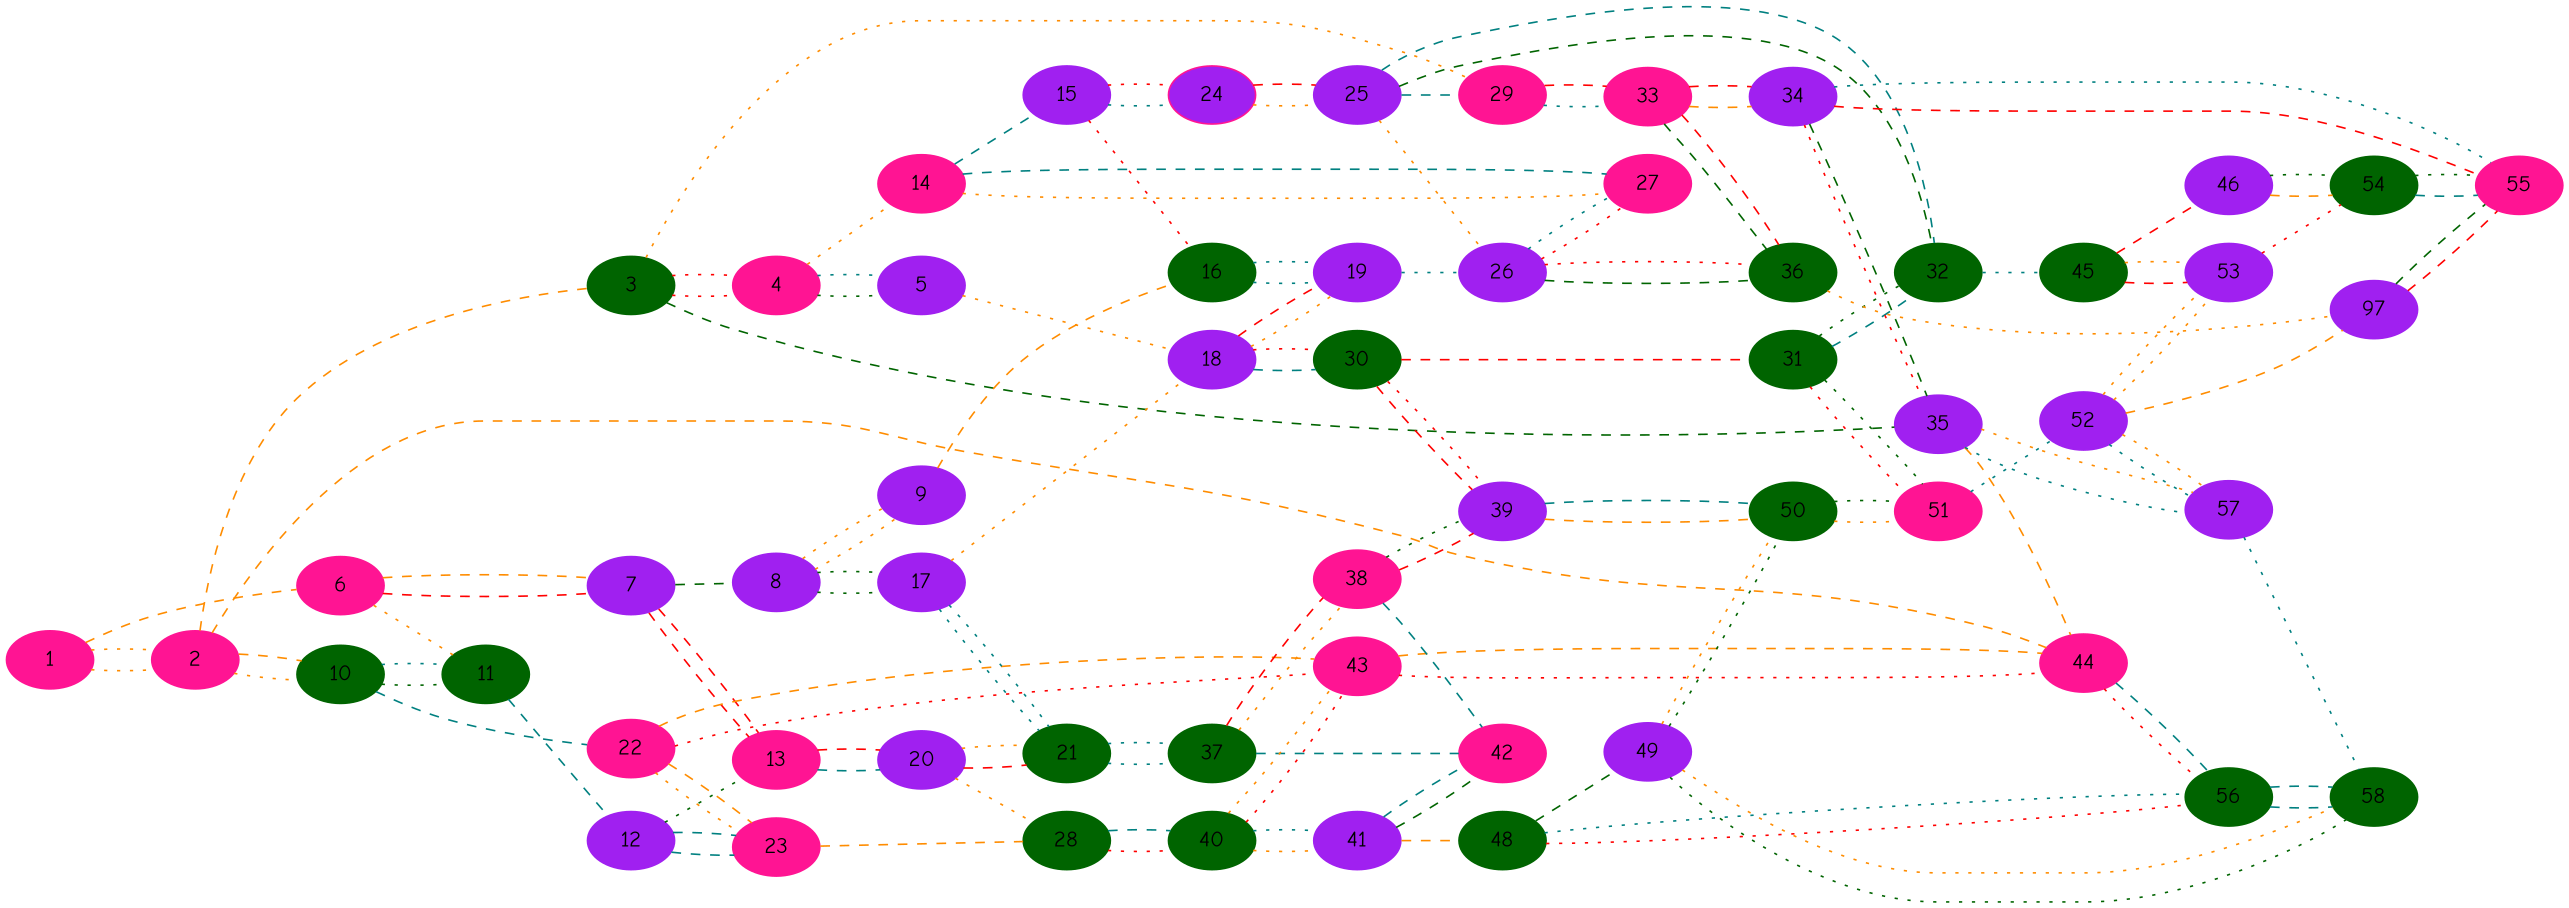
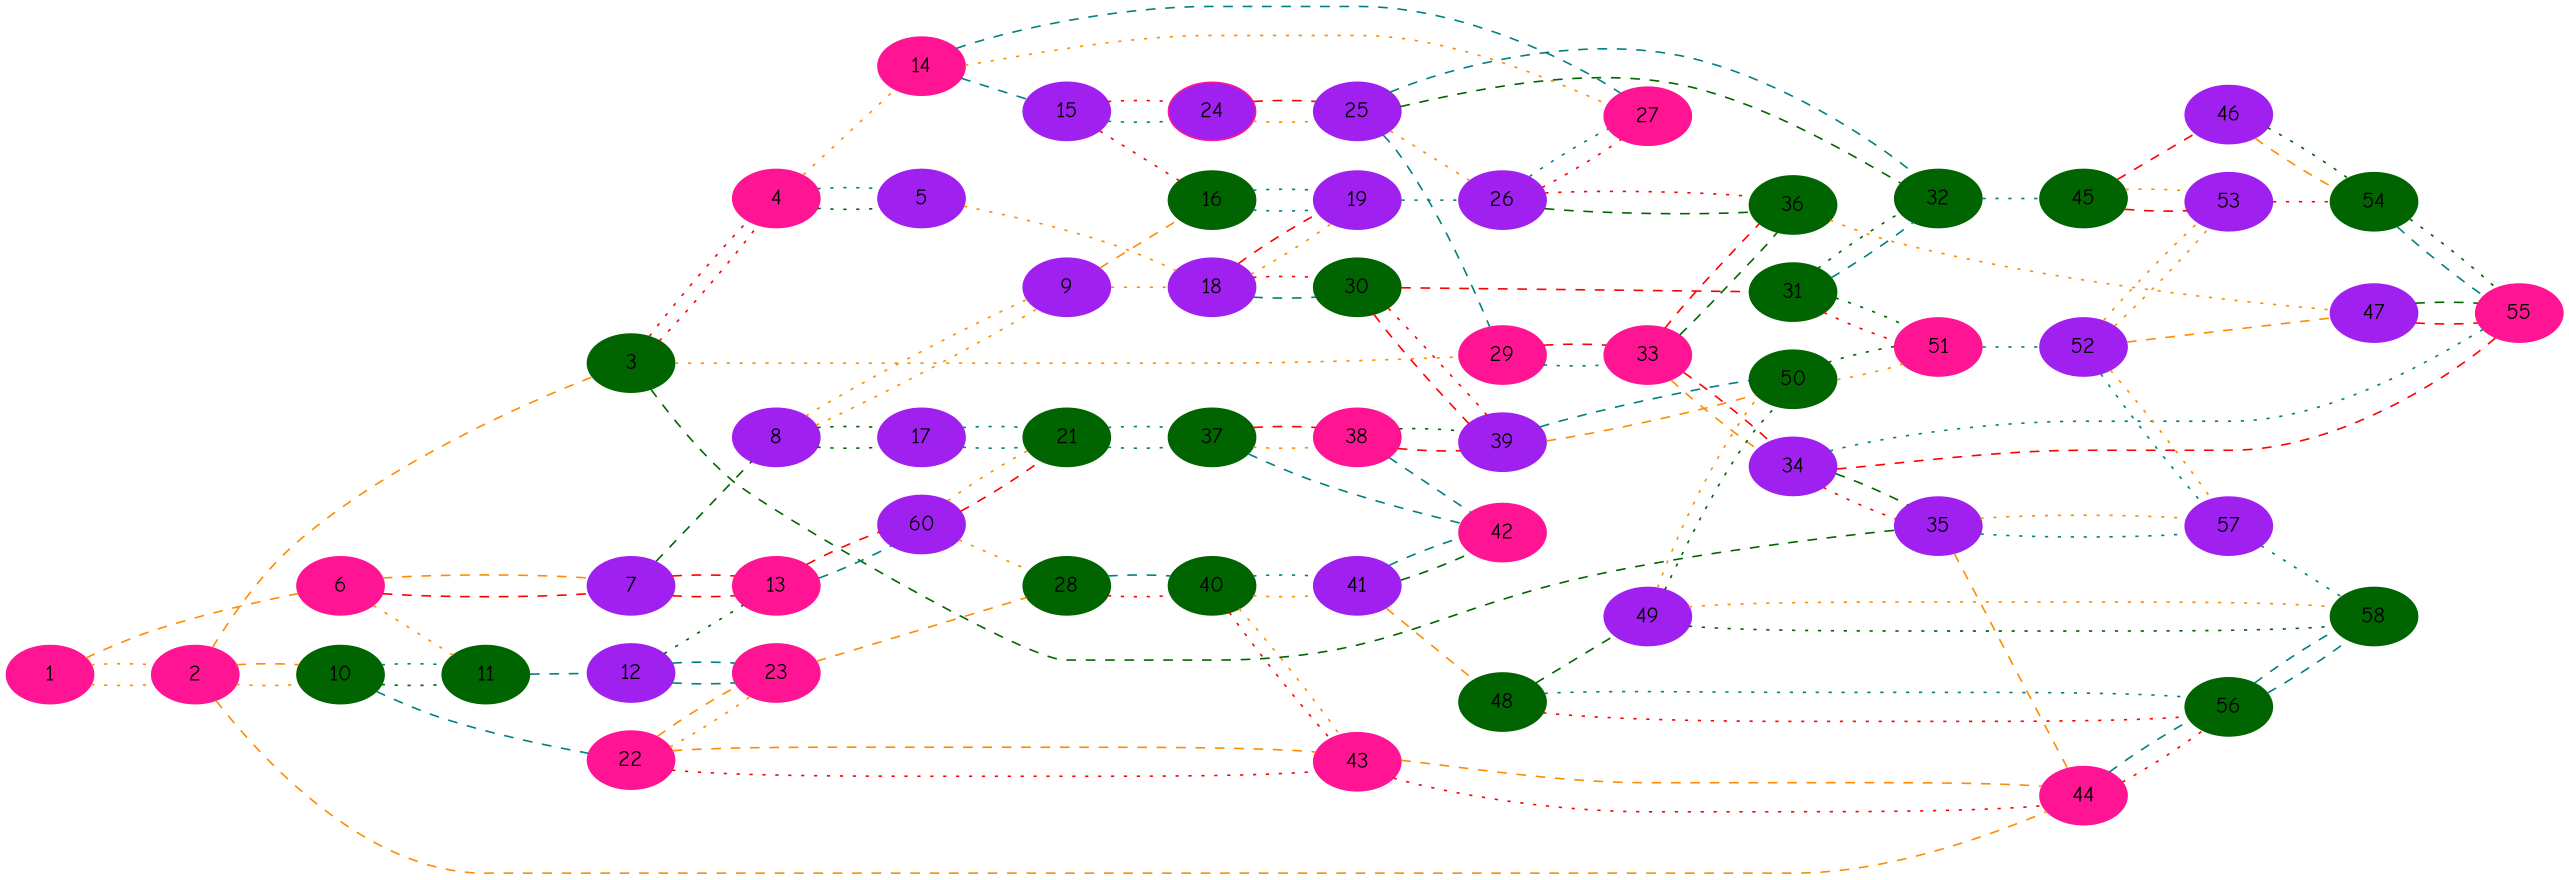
(2374, 310) -> (2374, 313)
(1055, 480) -> (1140, 287)
(922, 760) -> (922, 525)
